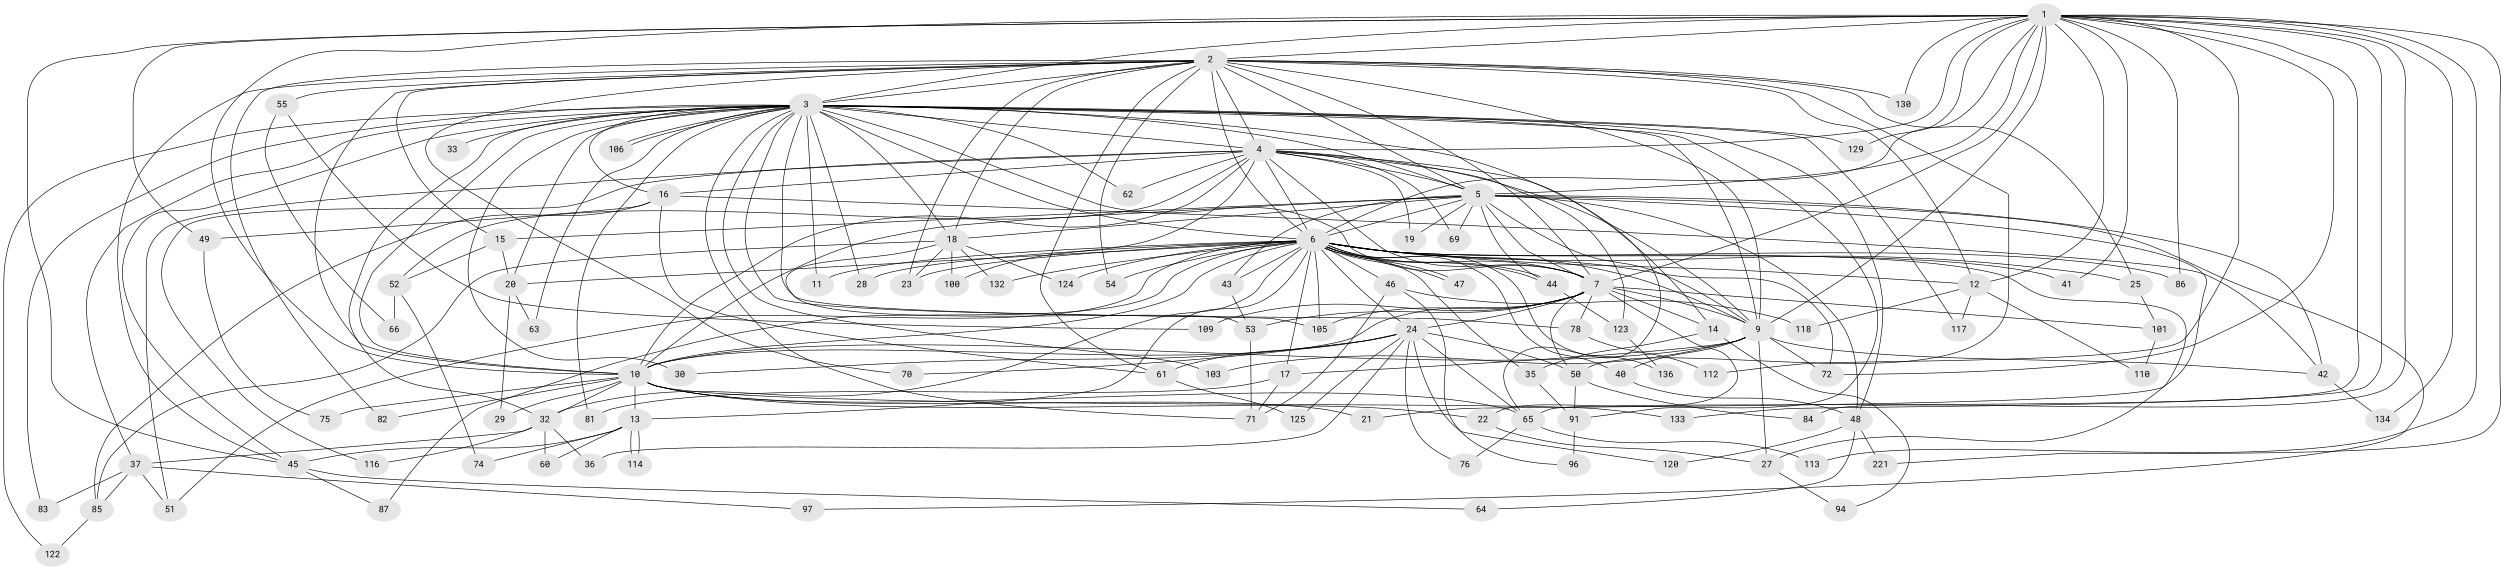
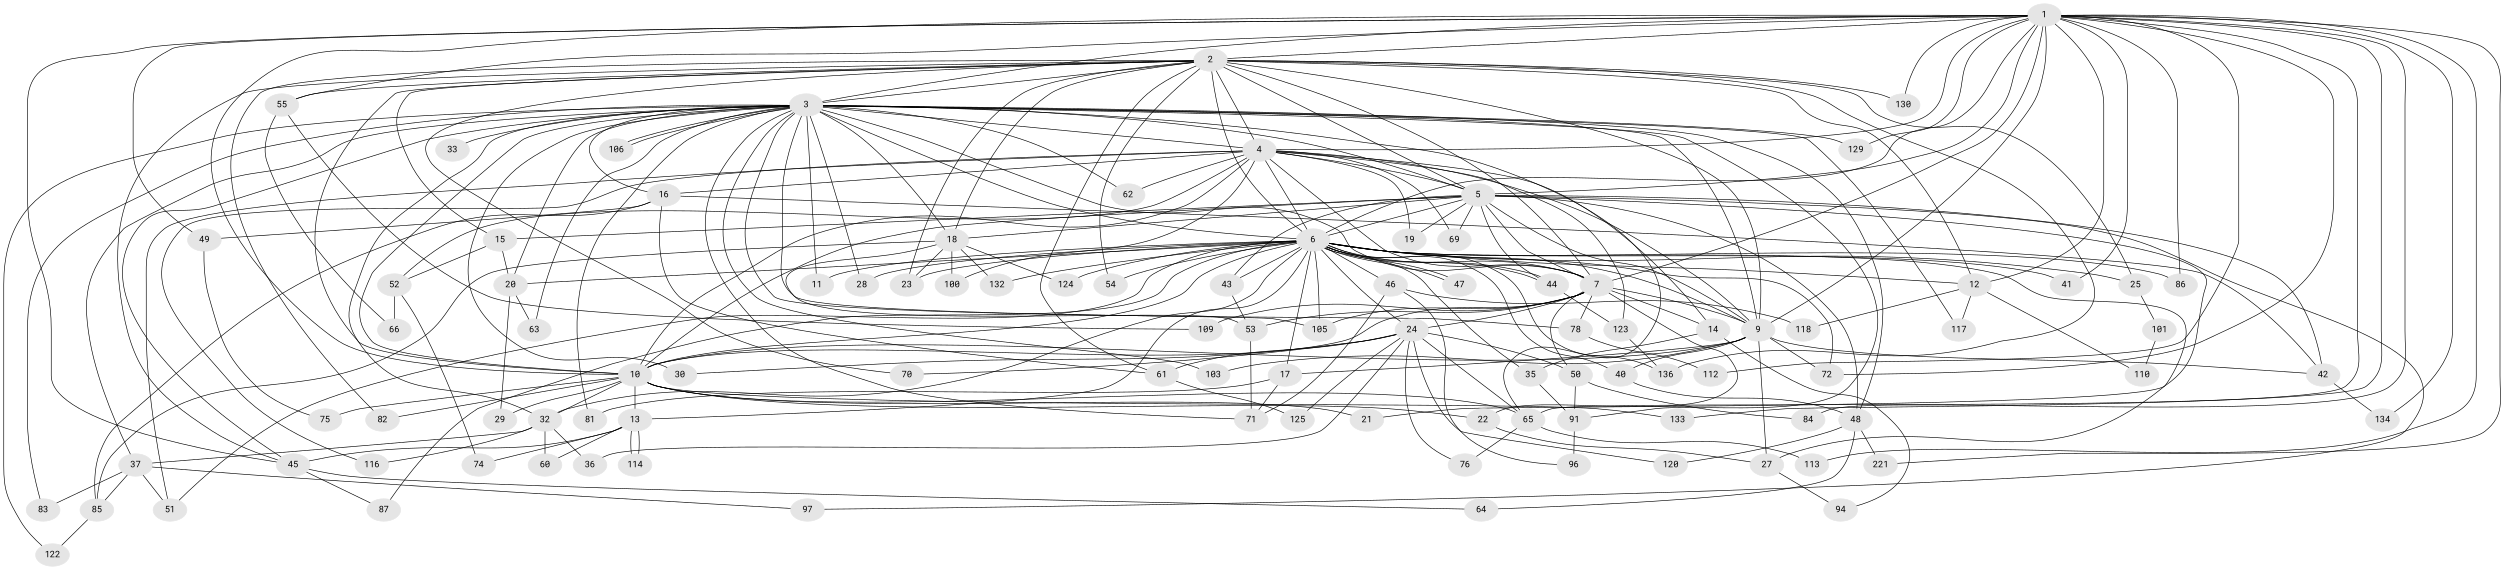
none -> (1160, 42)
(1866, 122) -> (1908, 141)
(1865, 306) -> none
